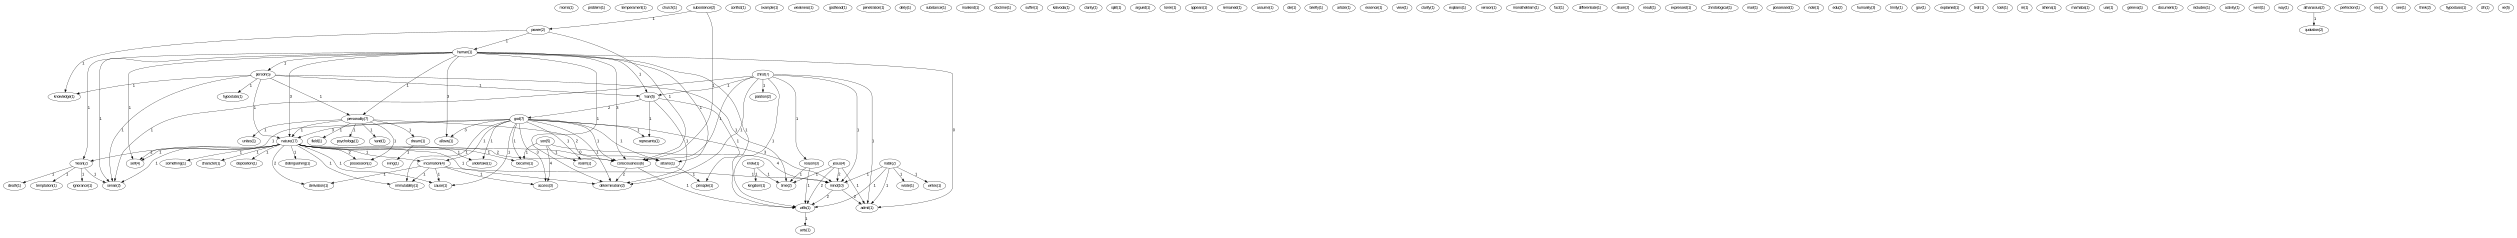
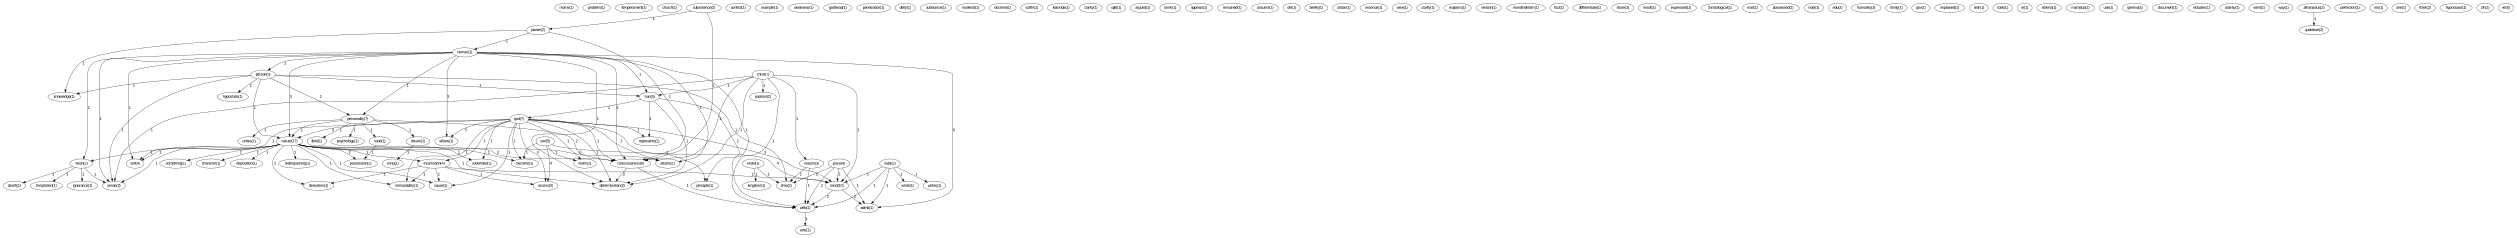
(872, 96) -> none
(393, 139) -> (371, 151)
(690, 174) -> (623, 137)
